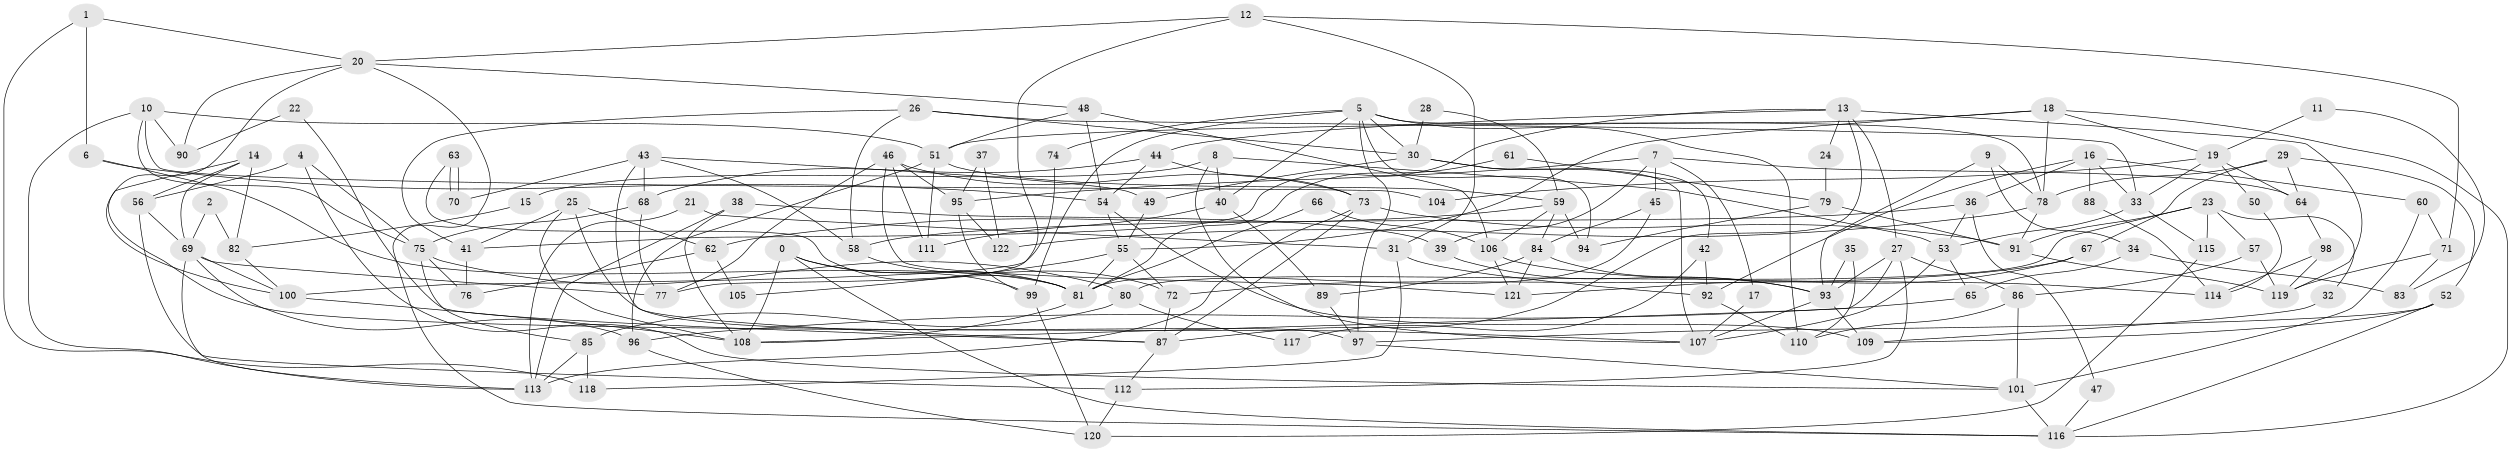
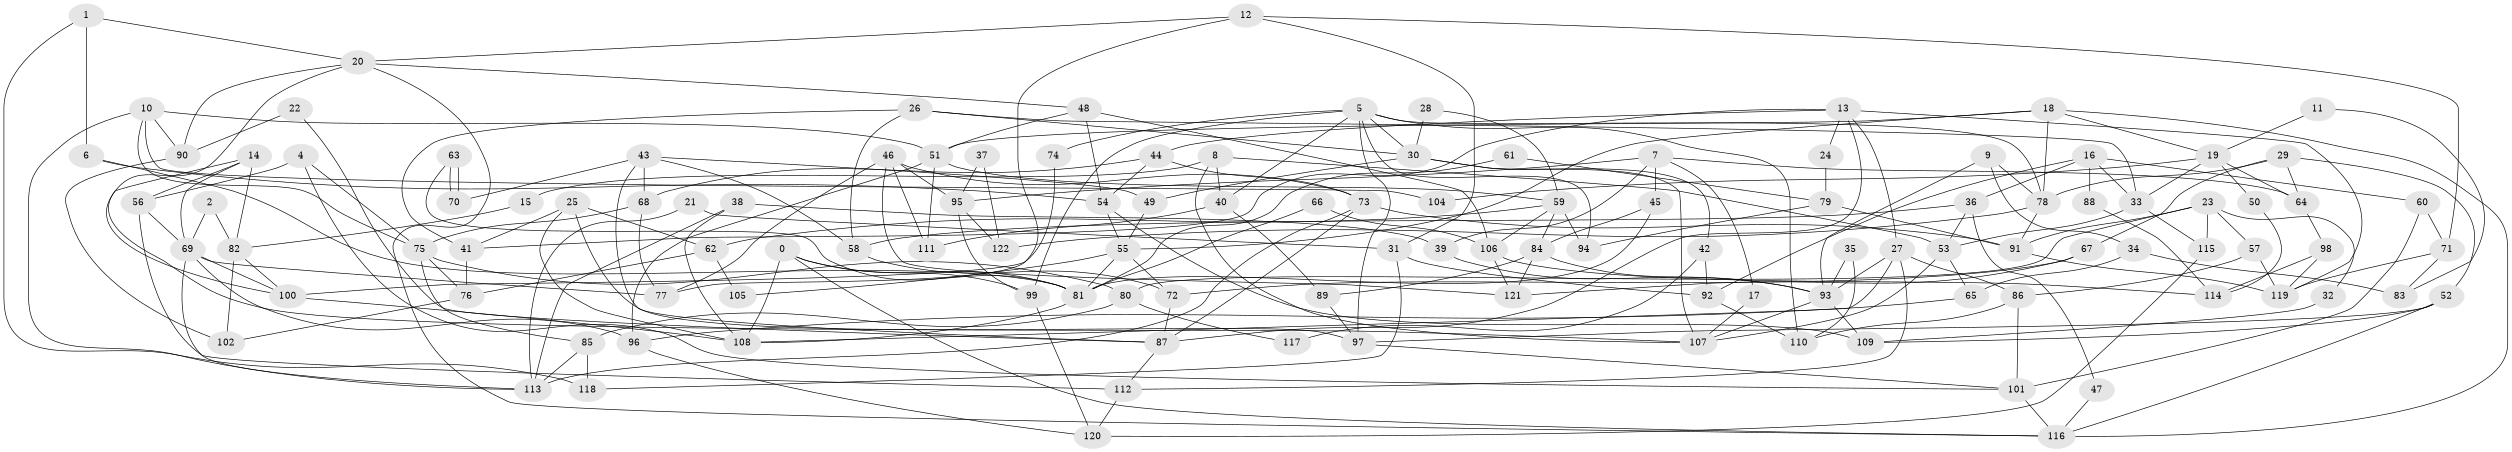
none -> (226, 343)
